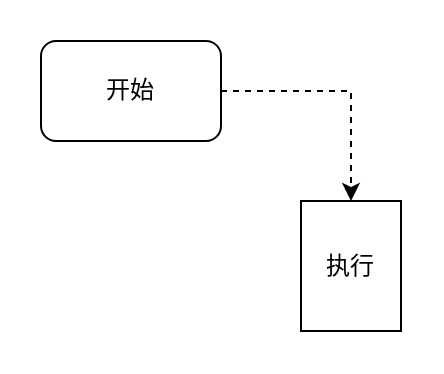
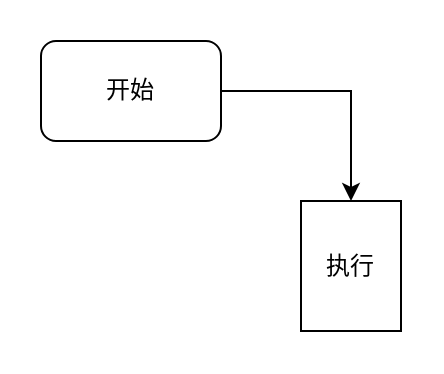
(336, 91) -> (336, 91)
